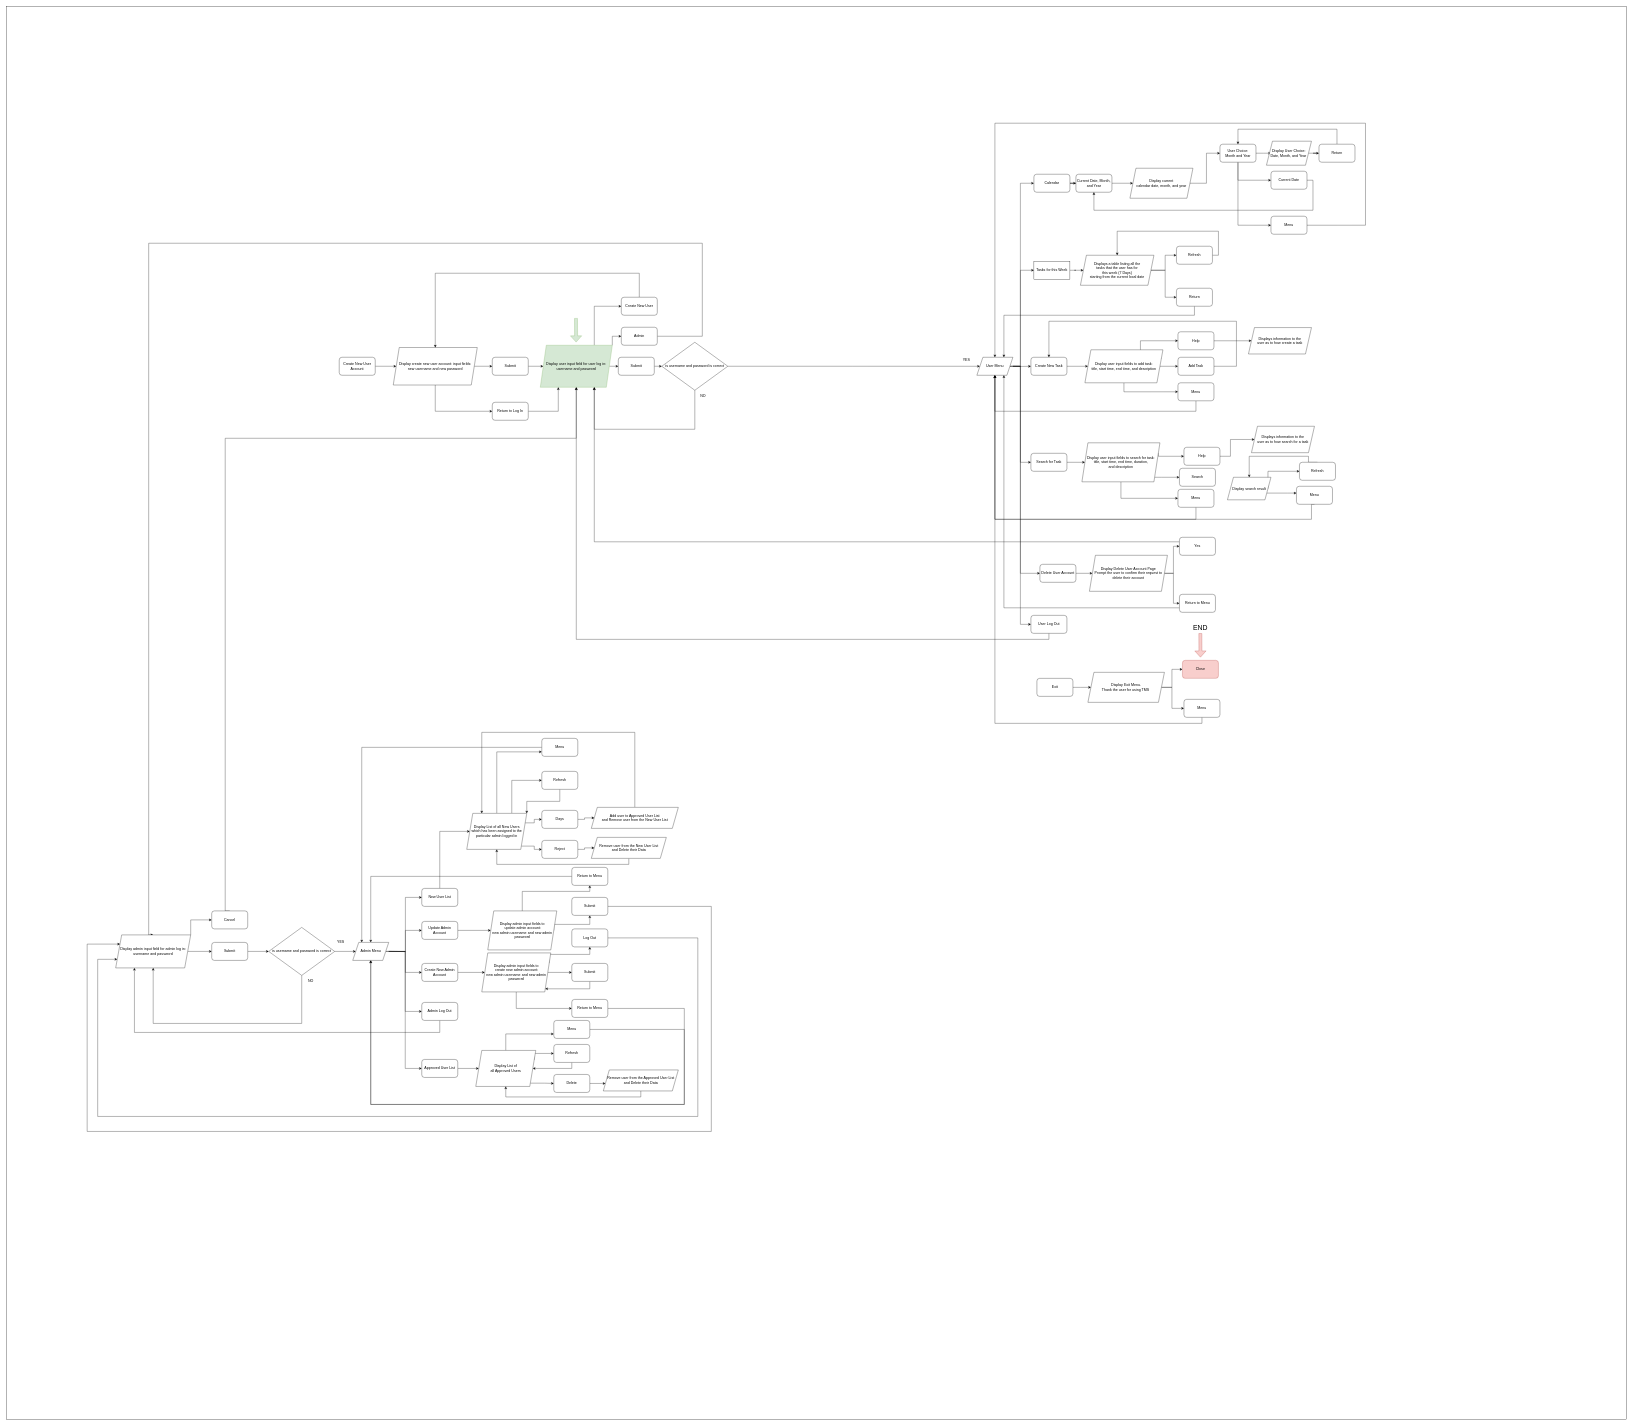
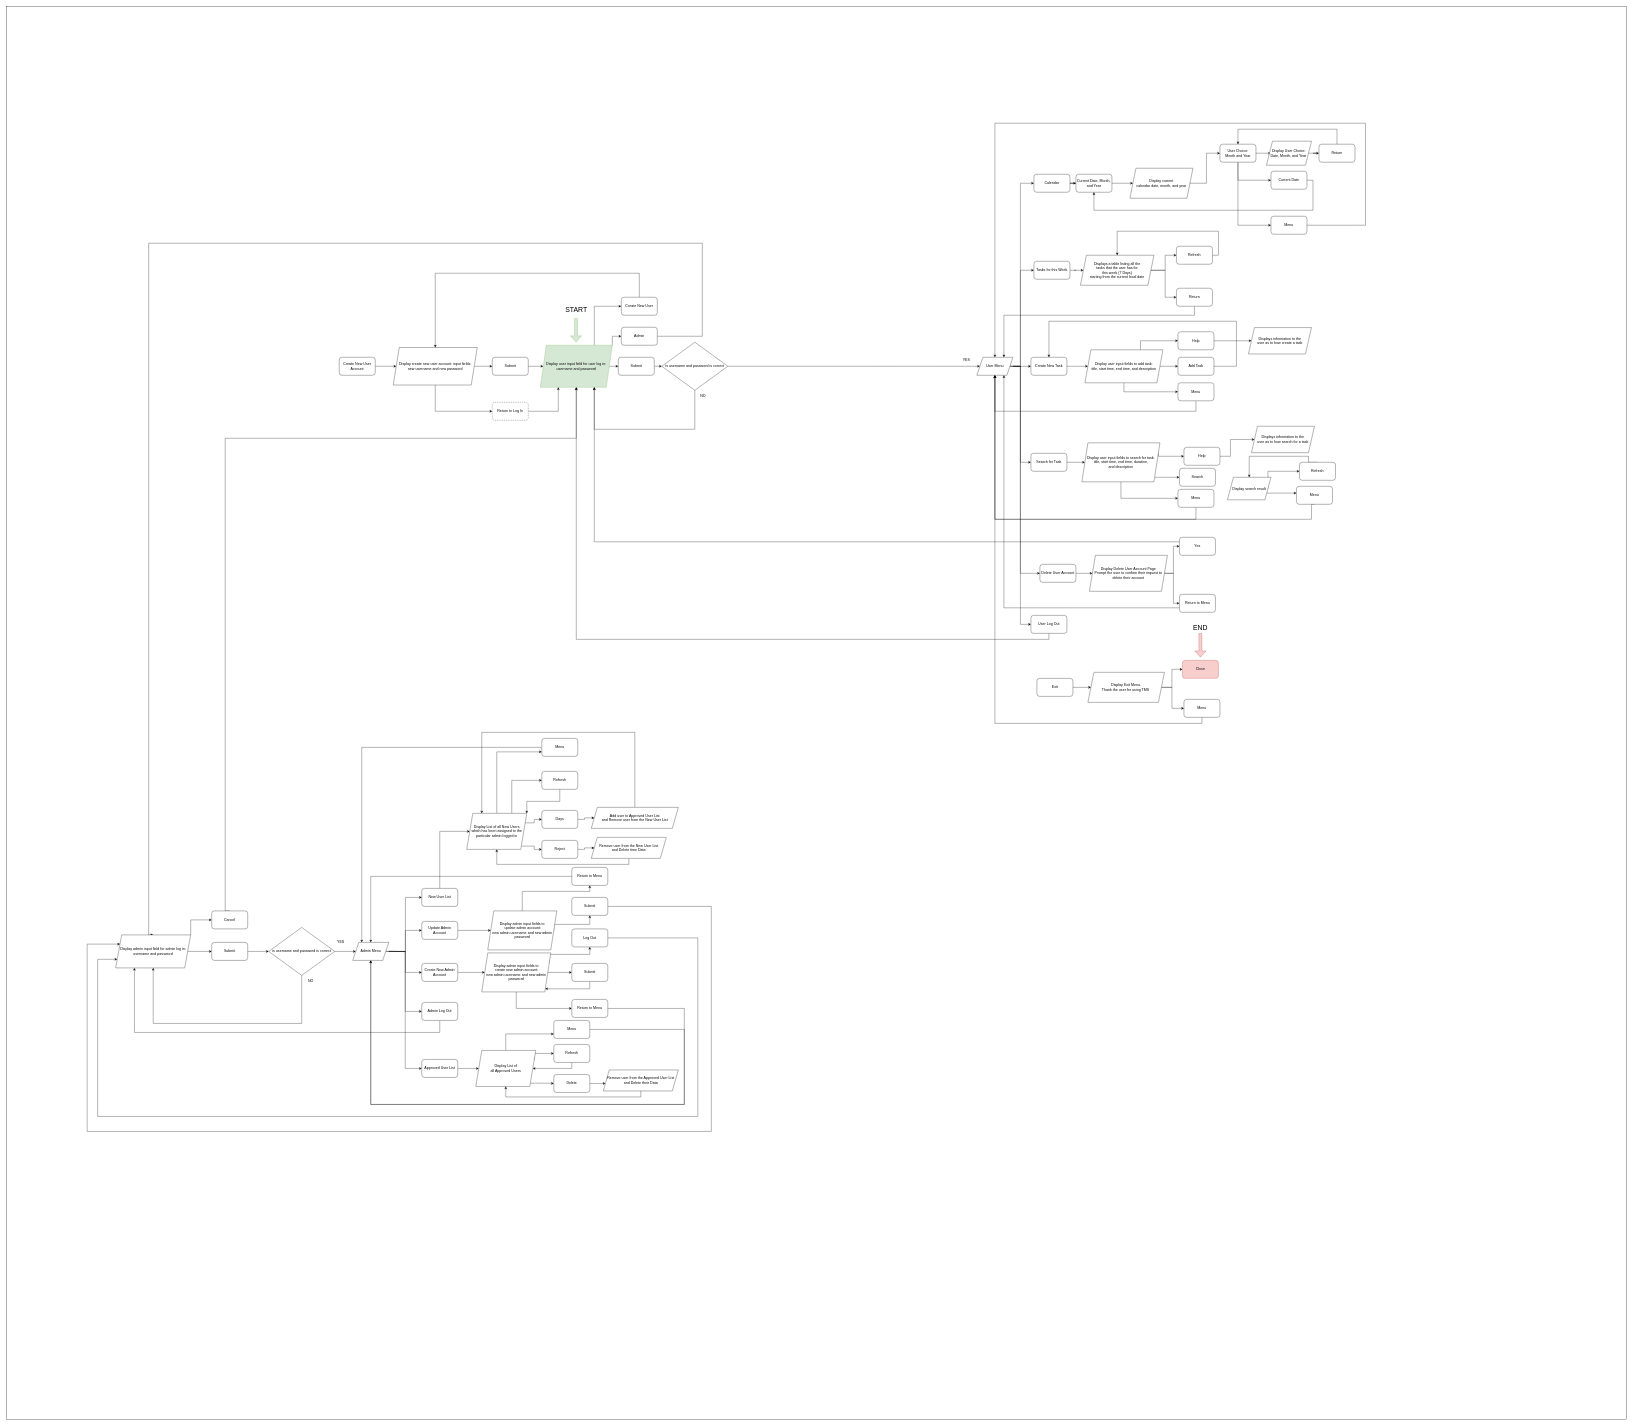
(1052, 270) -> (1052, 270)
none -> (576, 309)
(510, 411) -> (510, 411)
(629, 848) -> (629, 848)
